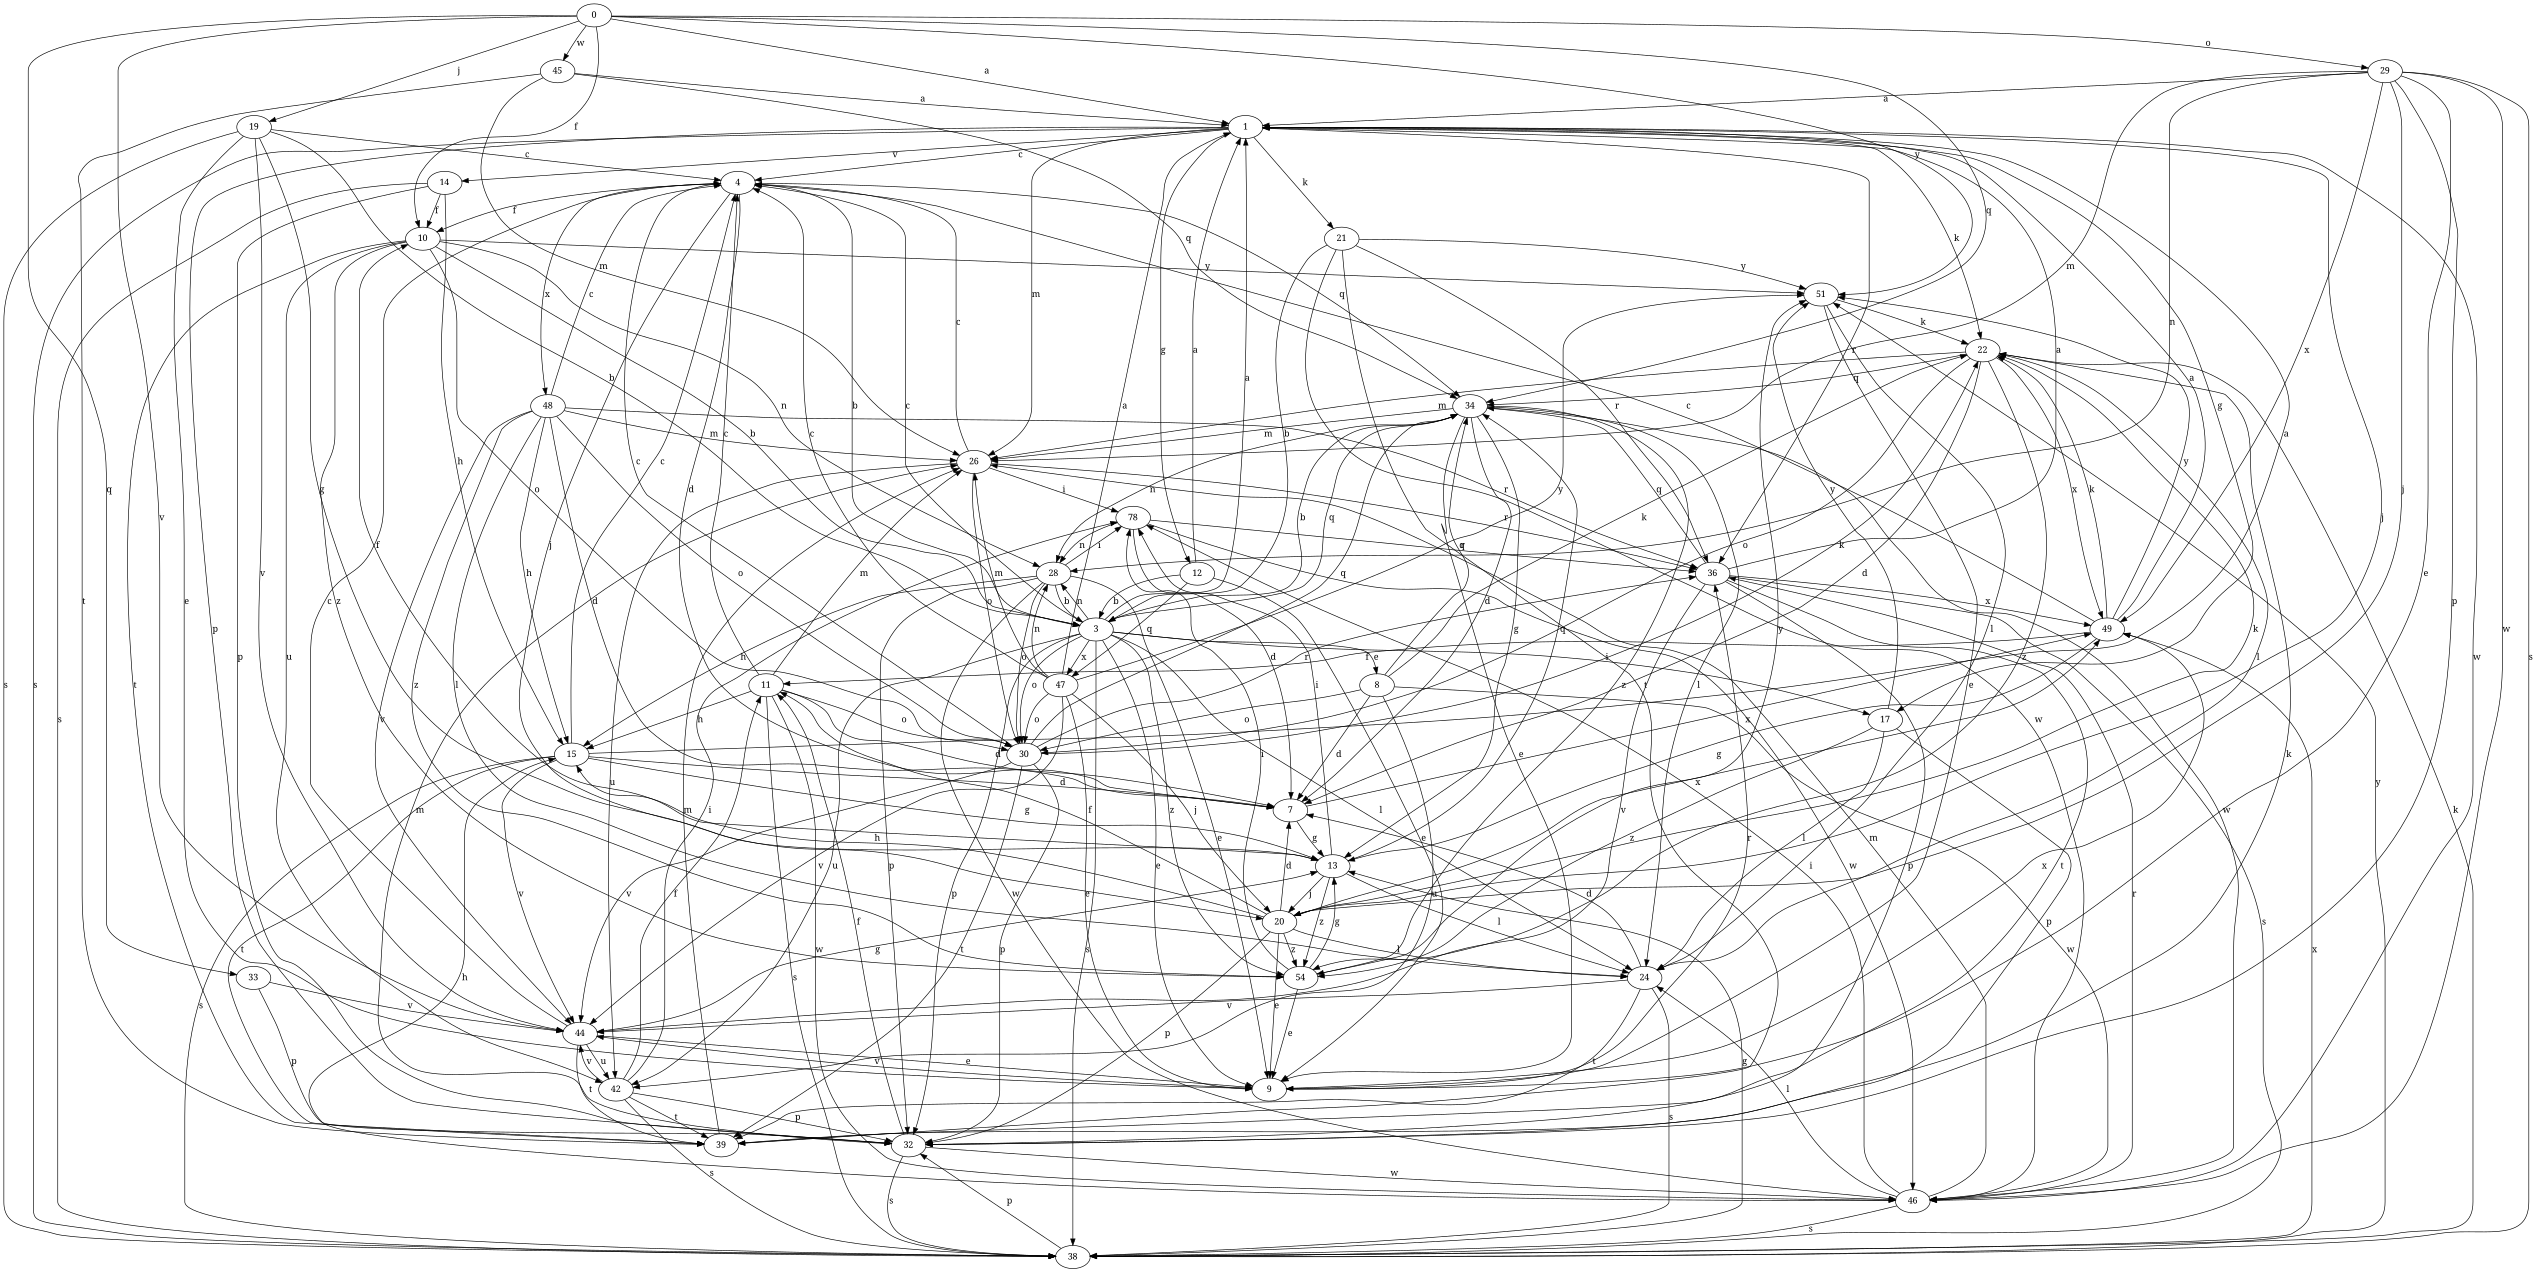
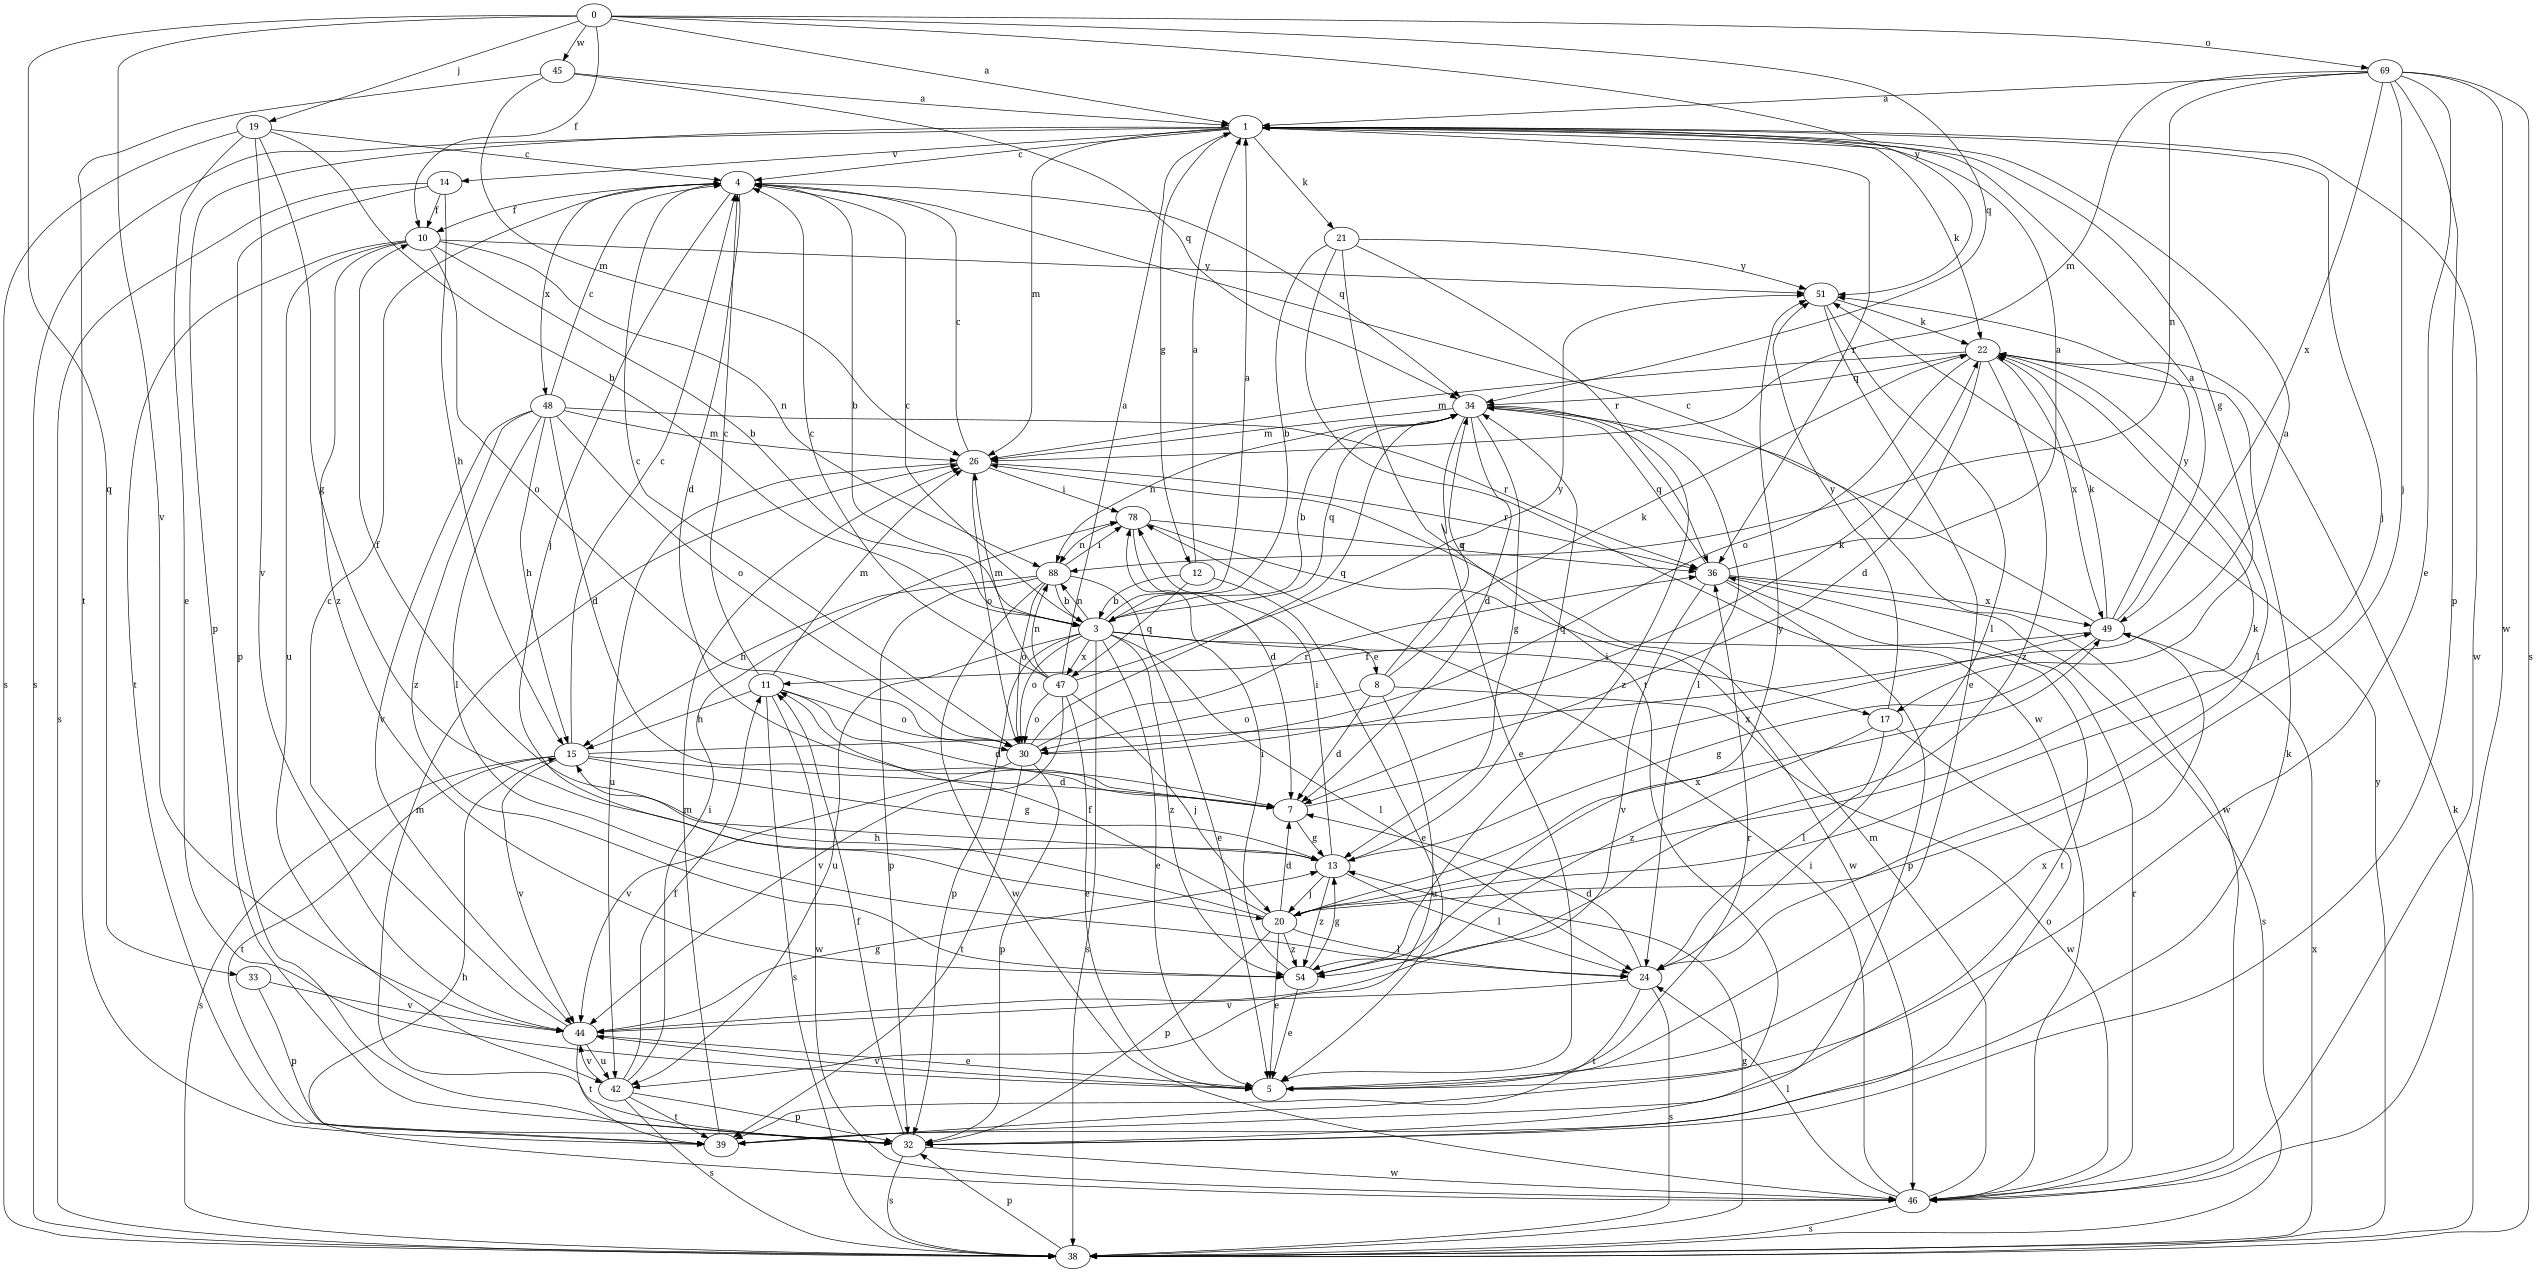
(2385, 71) -> (2385, 71)
(1054, 574) -> (1054, 574)
(2049, 922) -> (2049, 922)
(1269, 1090) -> (1269, 1090)
